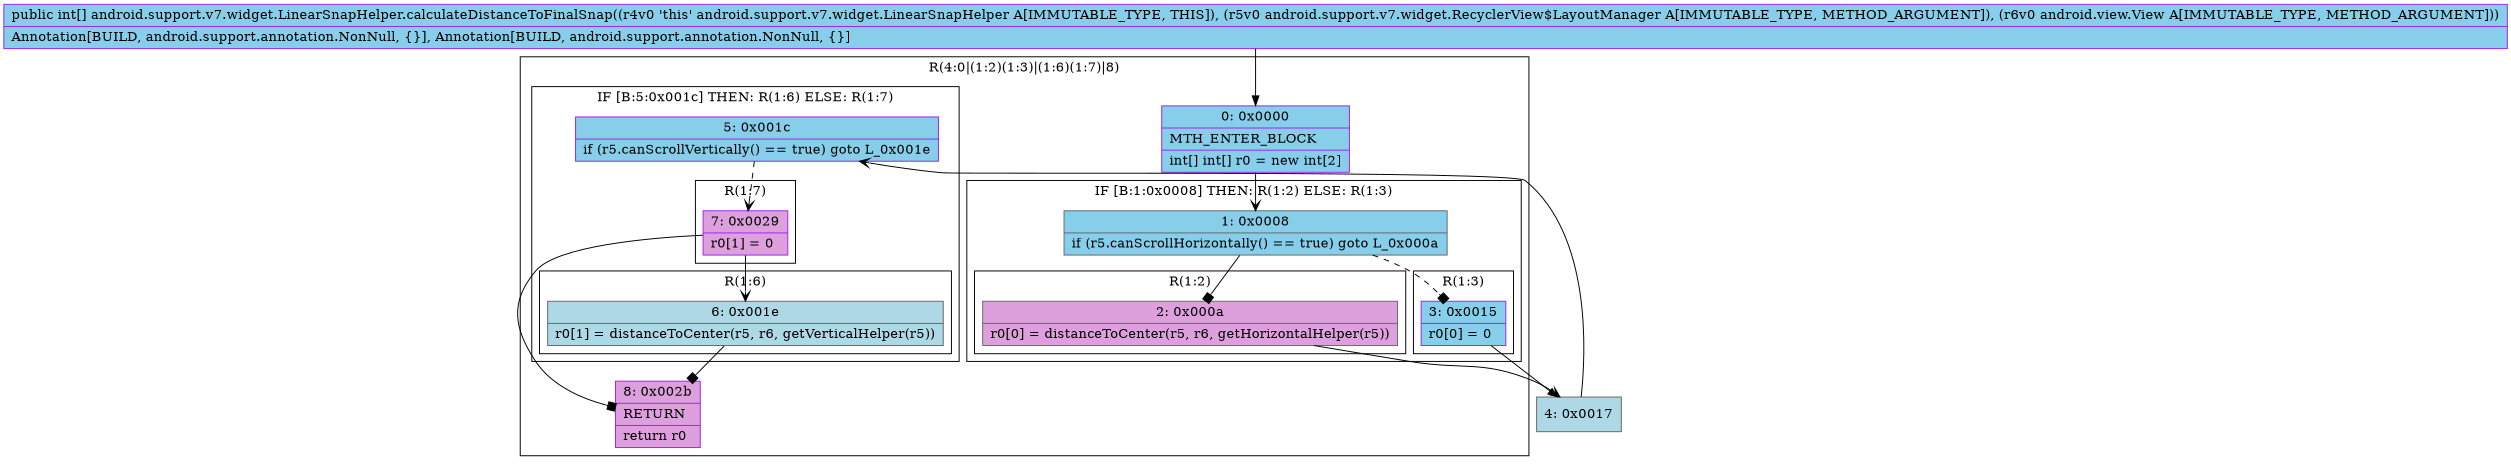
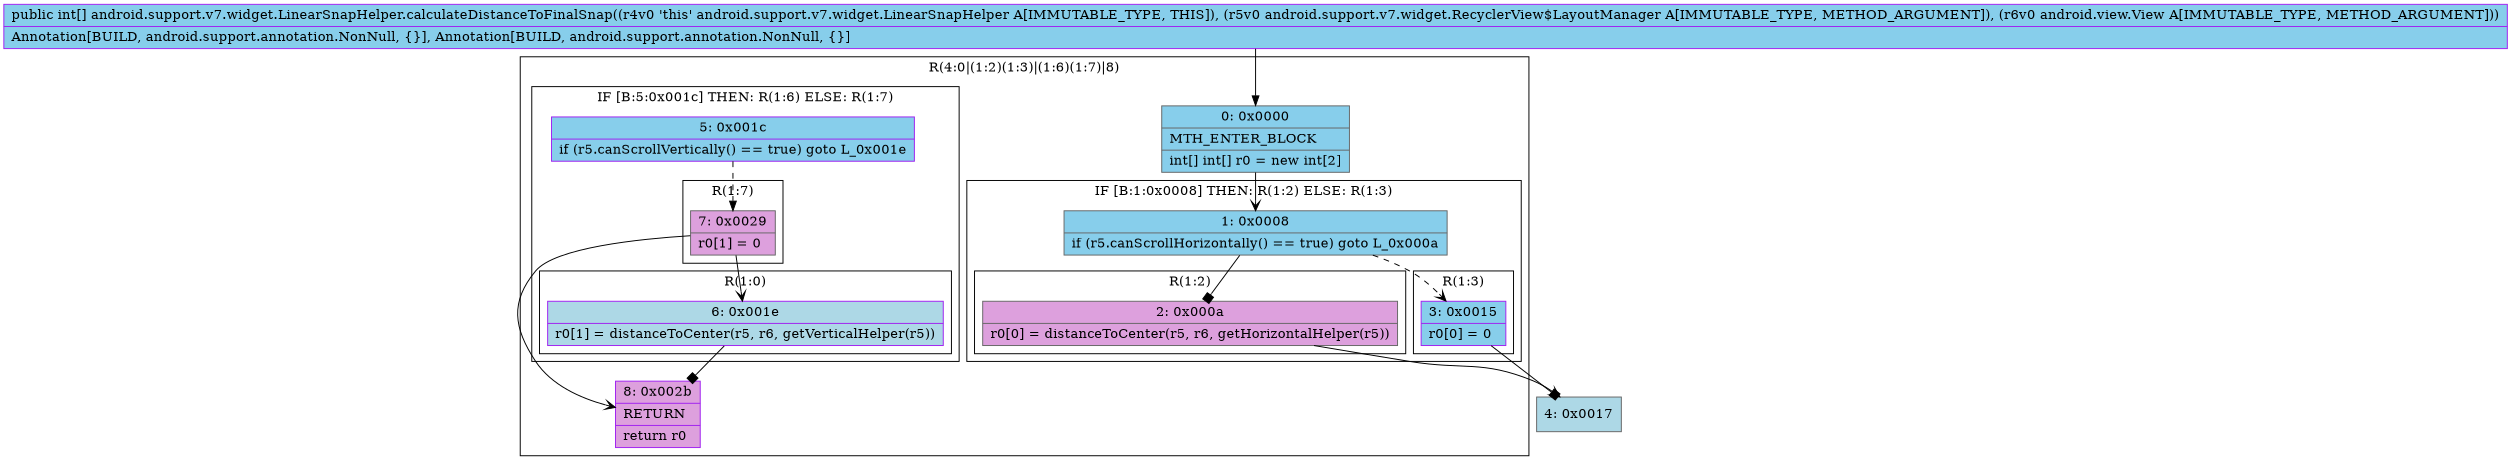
(1256, 139) -> (1256, 139)
(1313, 174) -> none
(751, 186) -> (733, 187)
(745, 233) -> (733, 233)
(546, 263) -> (547, 262)
(1396, 264) -> (1396, 264)
(745, 282) -> (745, 282)
(745, 323) -> (745, 323)
(1521, 368) -> (1521, 368)
